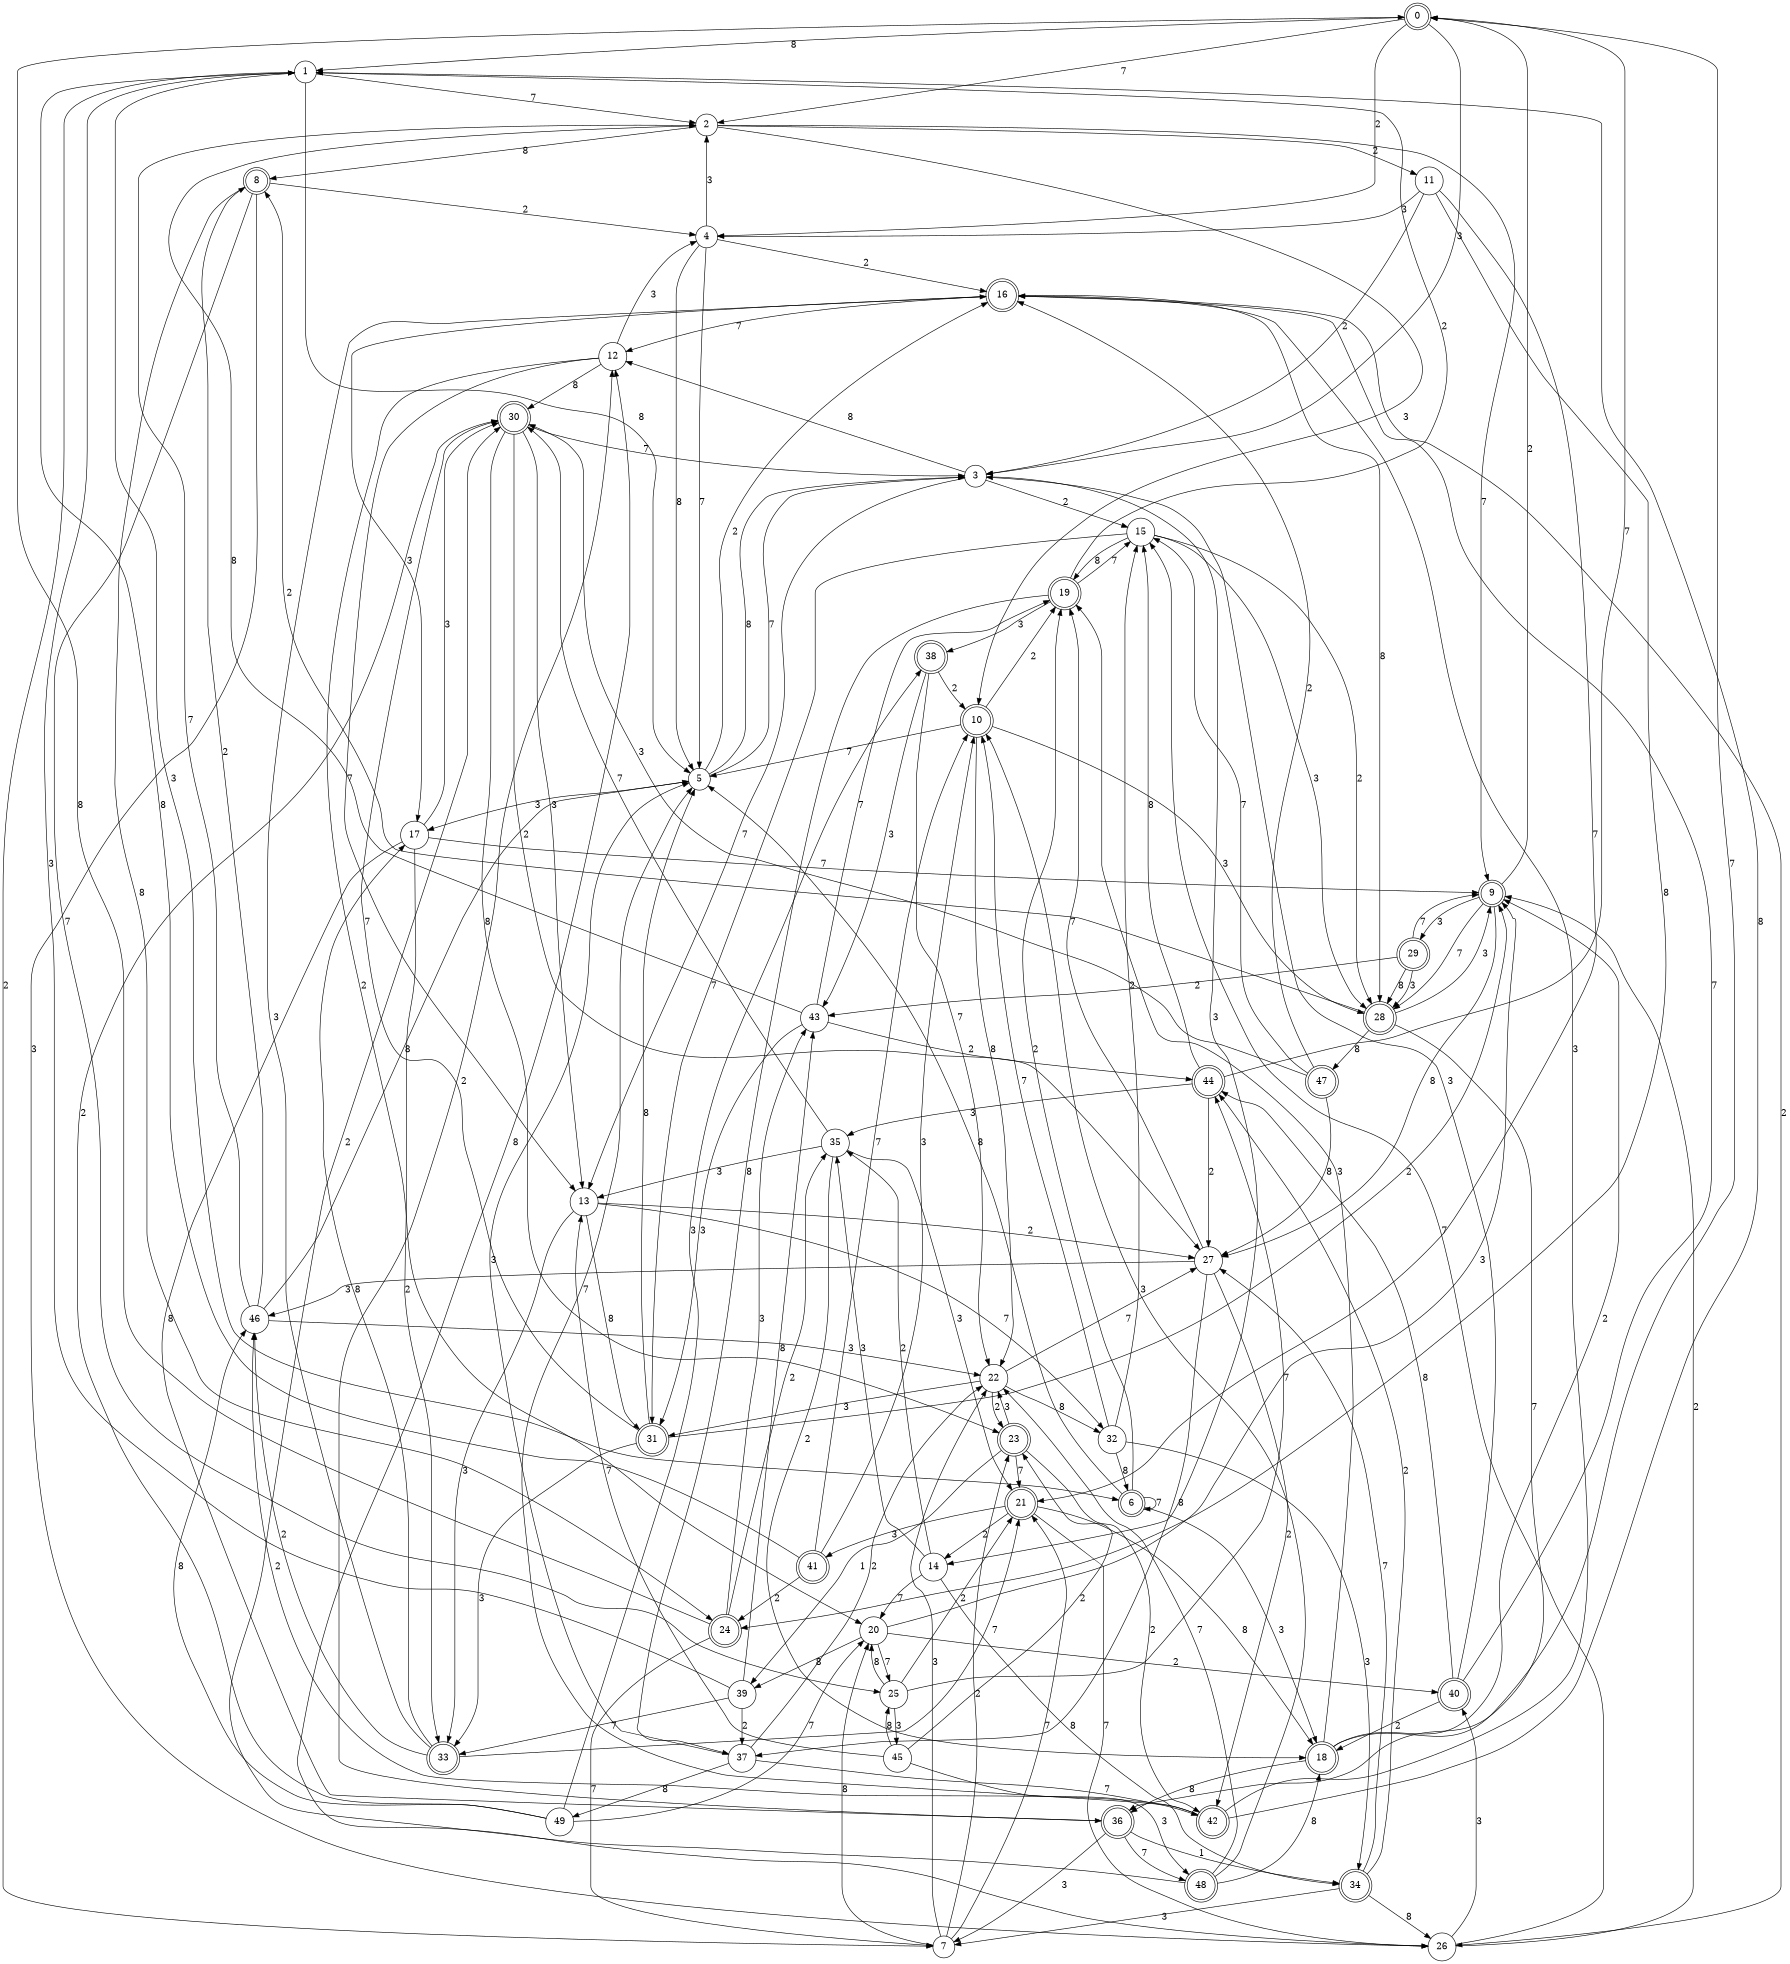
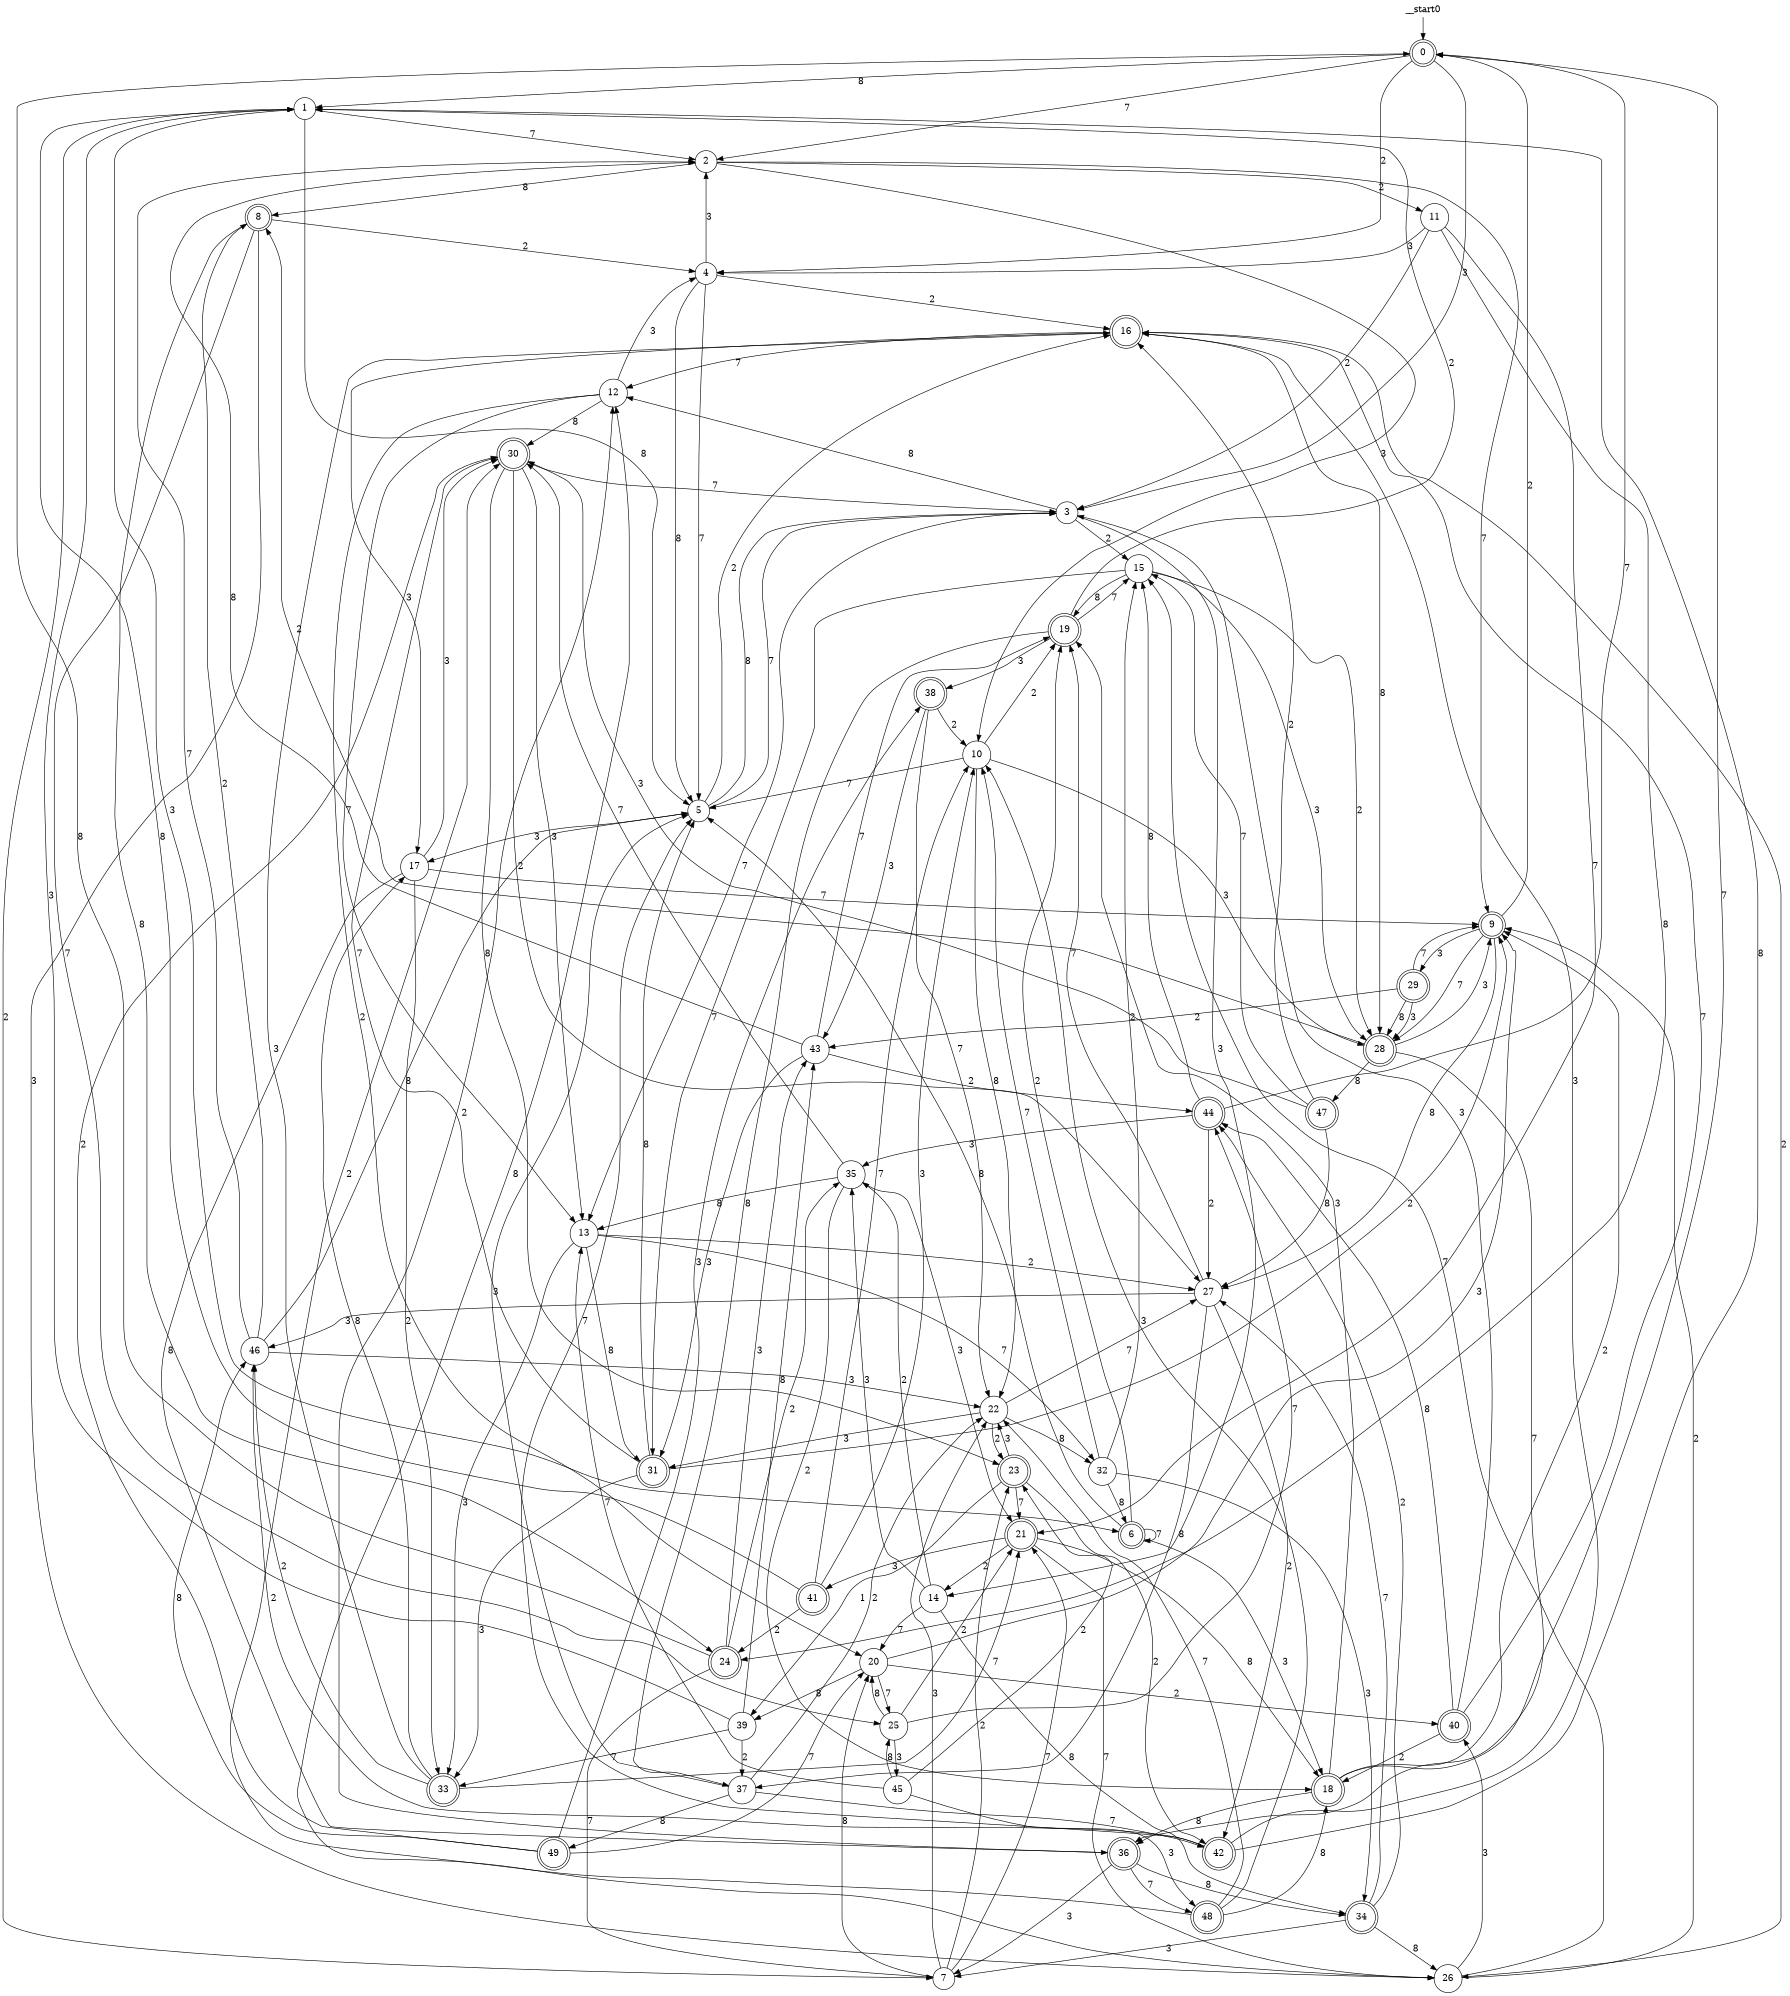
none -> (1423, 10)
(977, 721) -> (977, 755)
(719, 1172) -> (719, 1204)
(560, 1822) -> (554, 1854)
(1202, 1854) -> (1208, 1886)
